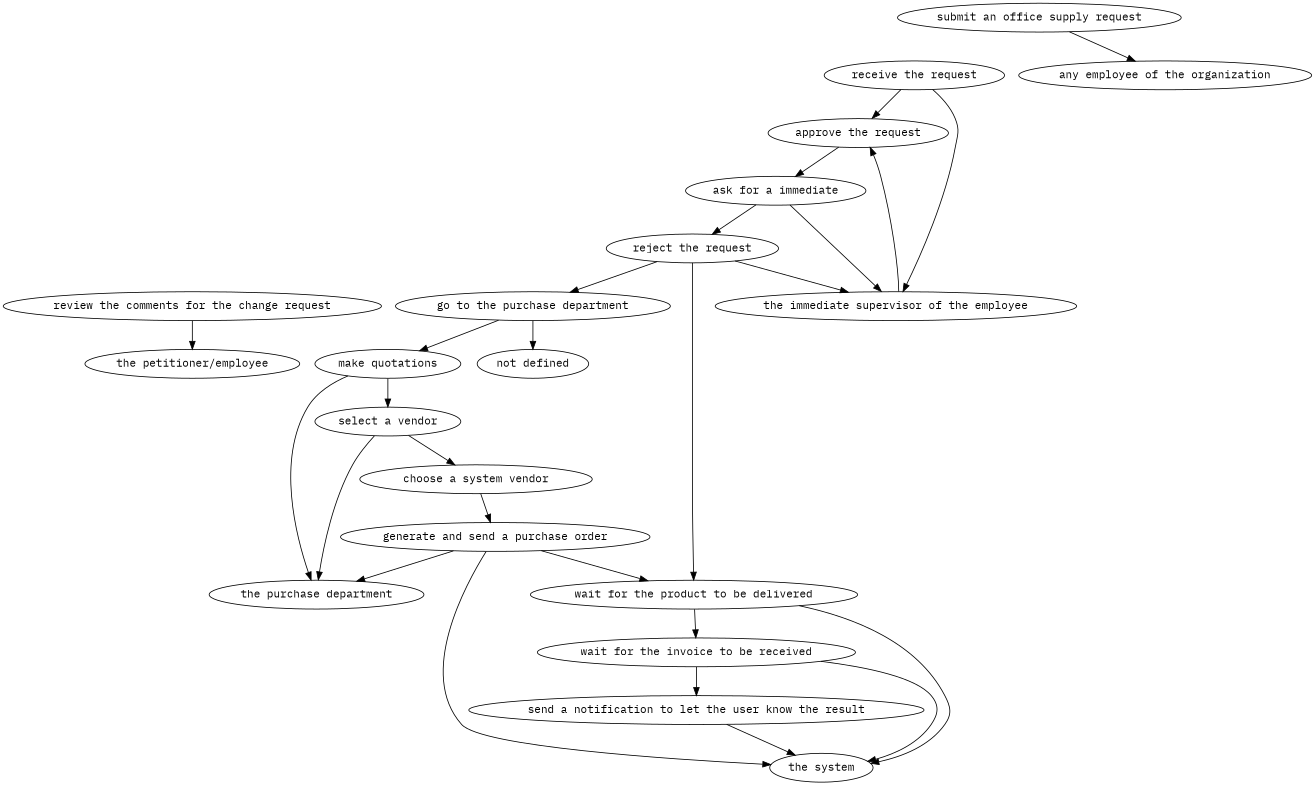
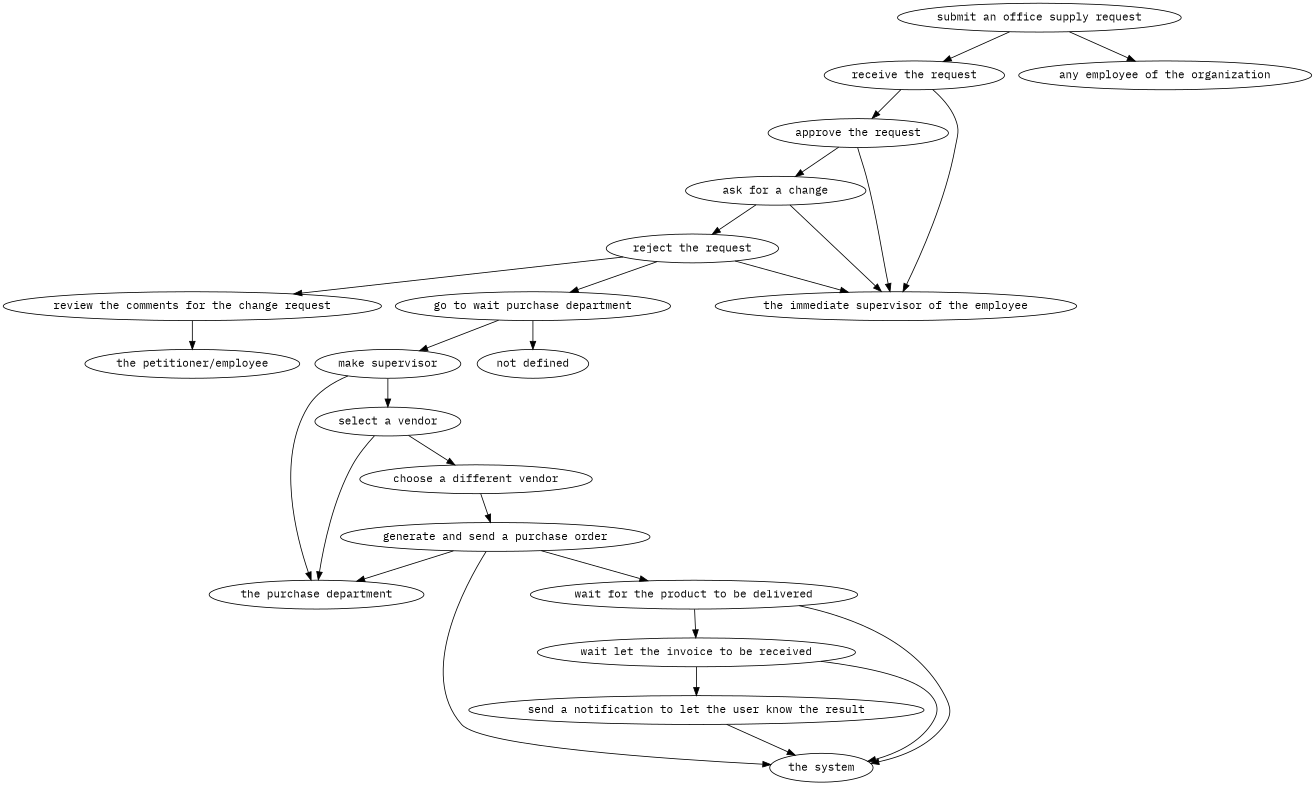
none -> (980, 45)
(776, 191) -> (776, 191)
(891, 222) -> (875, 215)
(533, 306) -> (533, 306)
(388, 364) -> (388, 364)
(692, 418) -> (463, 275)
(476, 479) -> (476, 479)
(696, 652) -> (696, 652)
